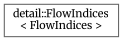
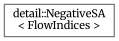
(61, 20) -> (59, 20)
